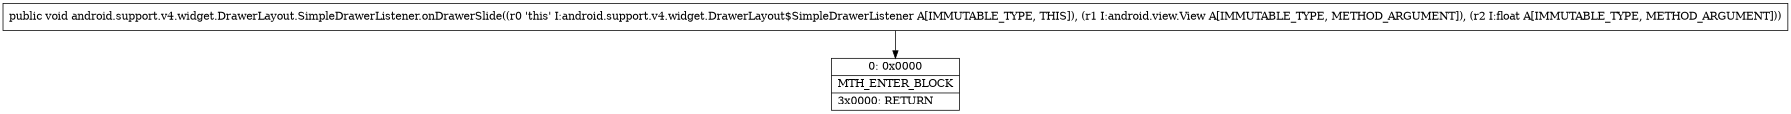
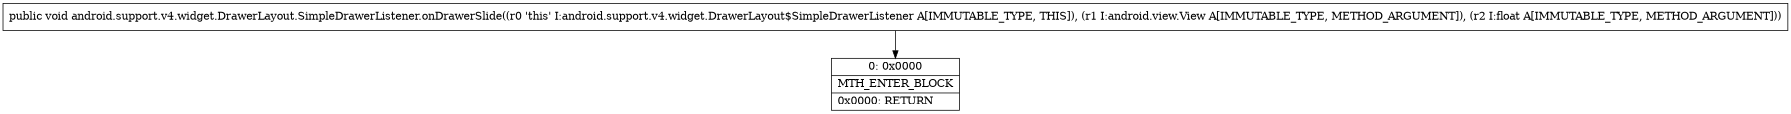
(891, 101) -> (891, 101)
